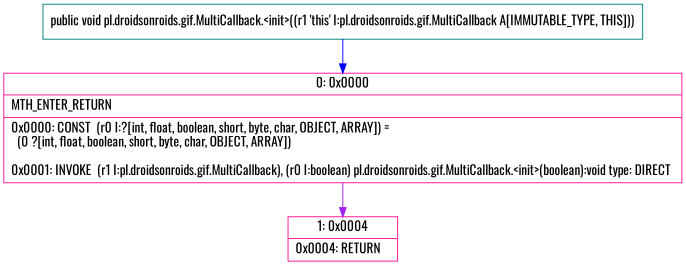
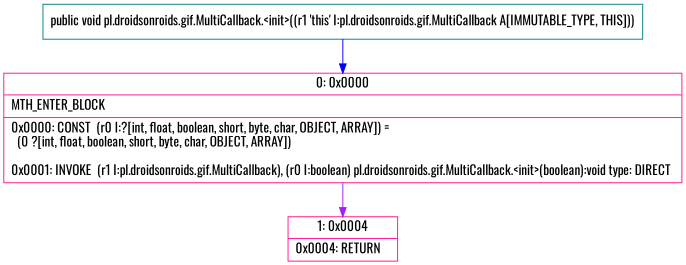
(62, 106) -> (59, 106)
